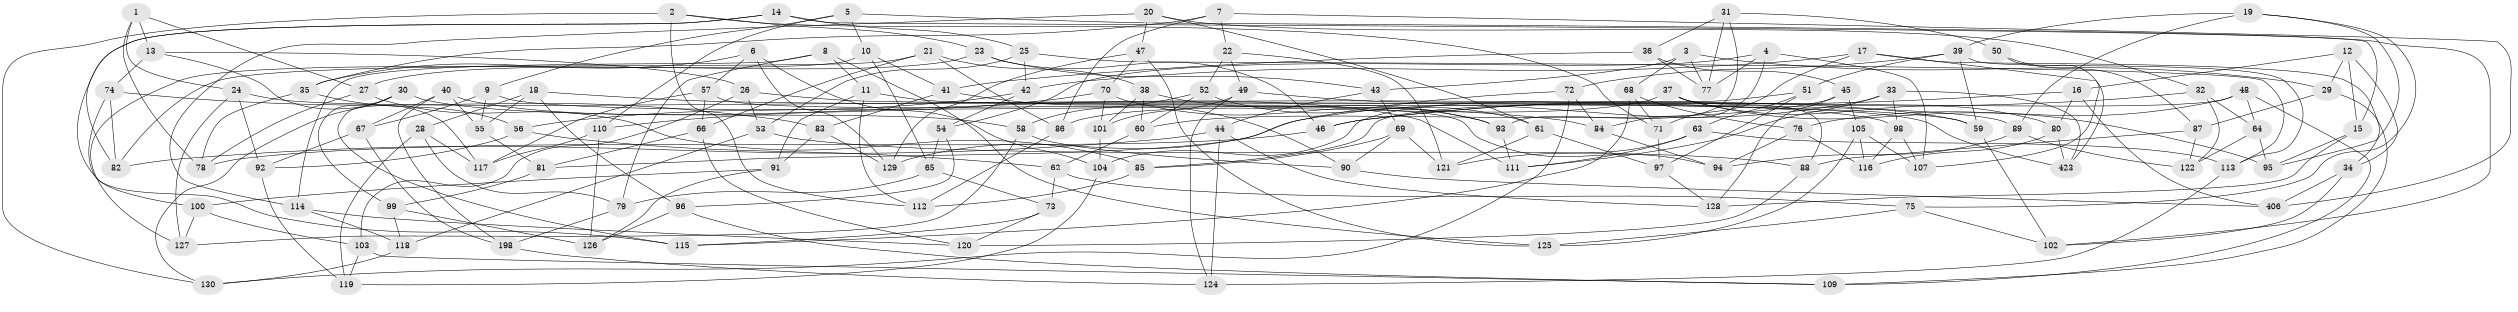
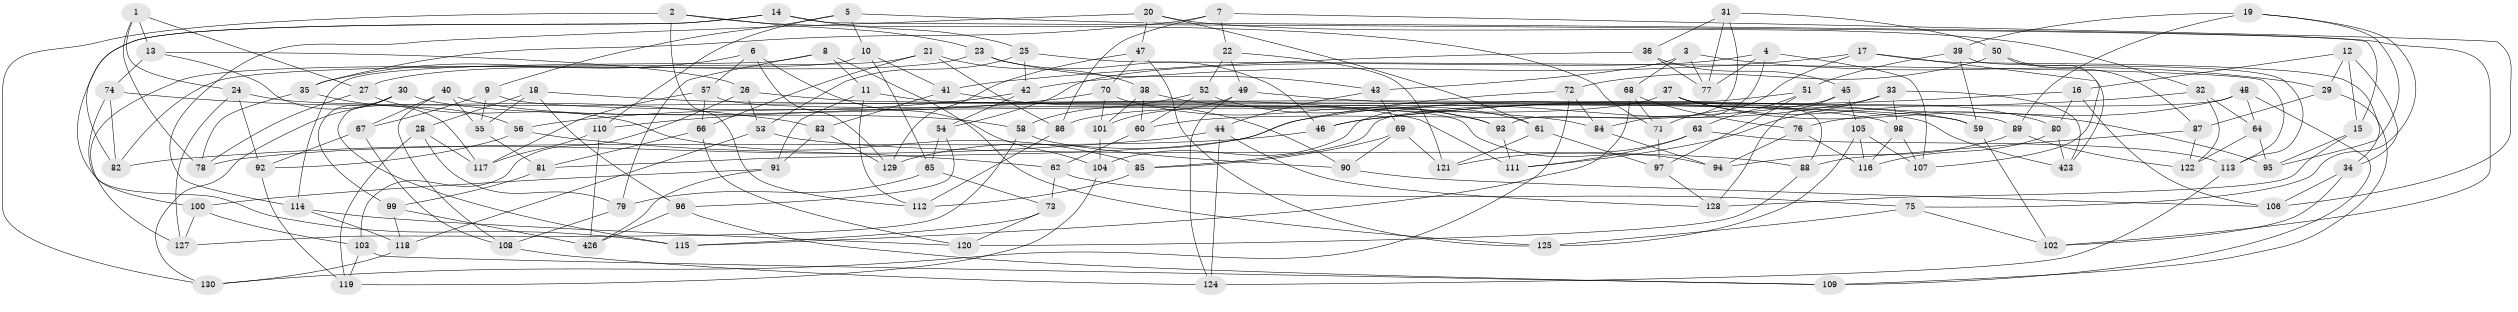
(1690, 72) -> (1785, 77)
(2273, 207) -> (2273, 207)
(506, 246) -> (506, 246)
(590, 246) -> (590, 246)
